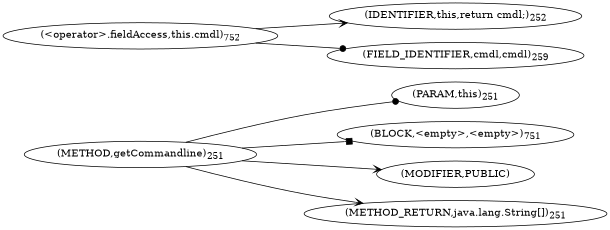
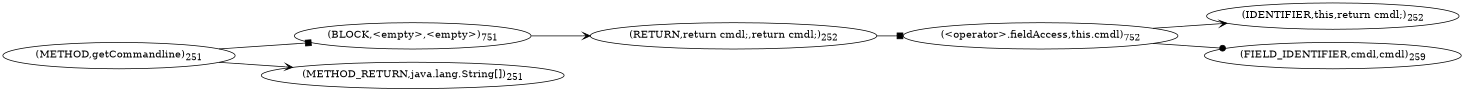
none -> (734, 36)
(456, 95) -> none
(456, 174) -> none
